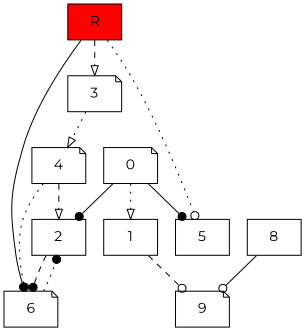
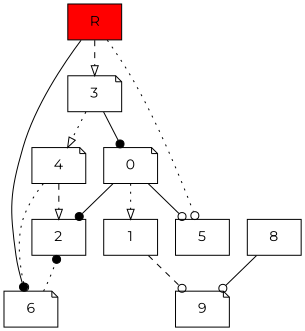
none -> (111, 126)
(164, 199) -> (164, 199)
(40, 269) -> none
